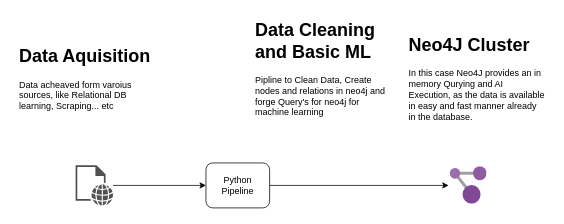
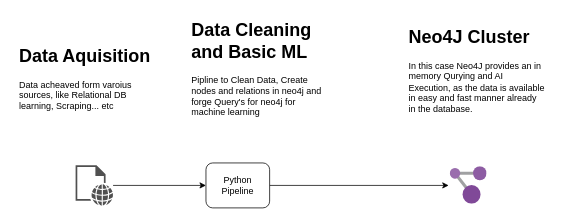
(323, 87) -> (259, 87)
(477, 87) -> (477, 79)
